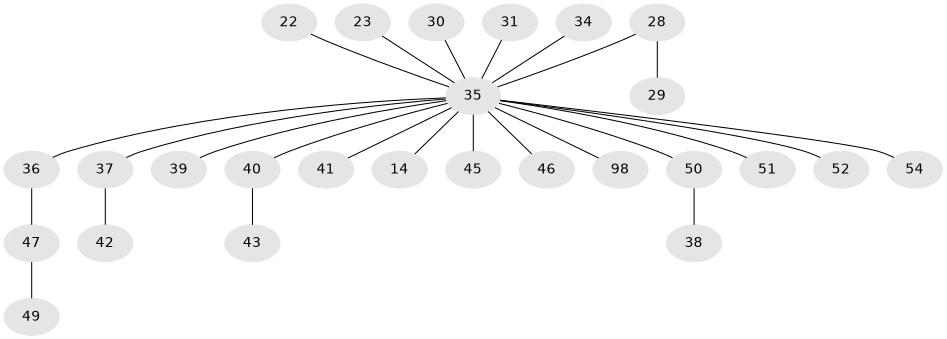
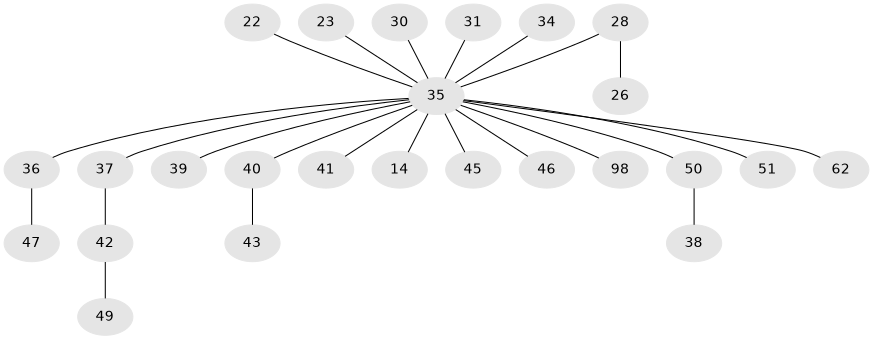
(657, 96) -> (620, 96)
(841, 170) -> (841, 170)
(915, 170) -> none
(32, 280) -> (105, 280)
